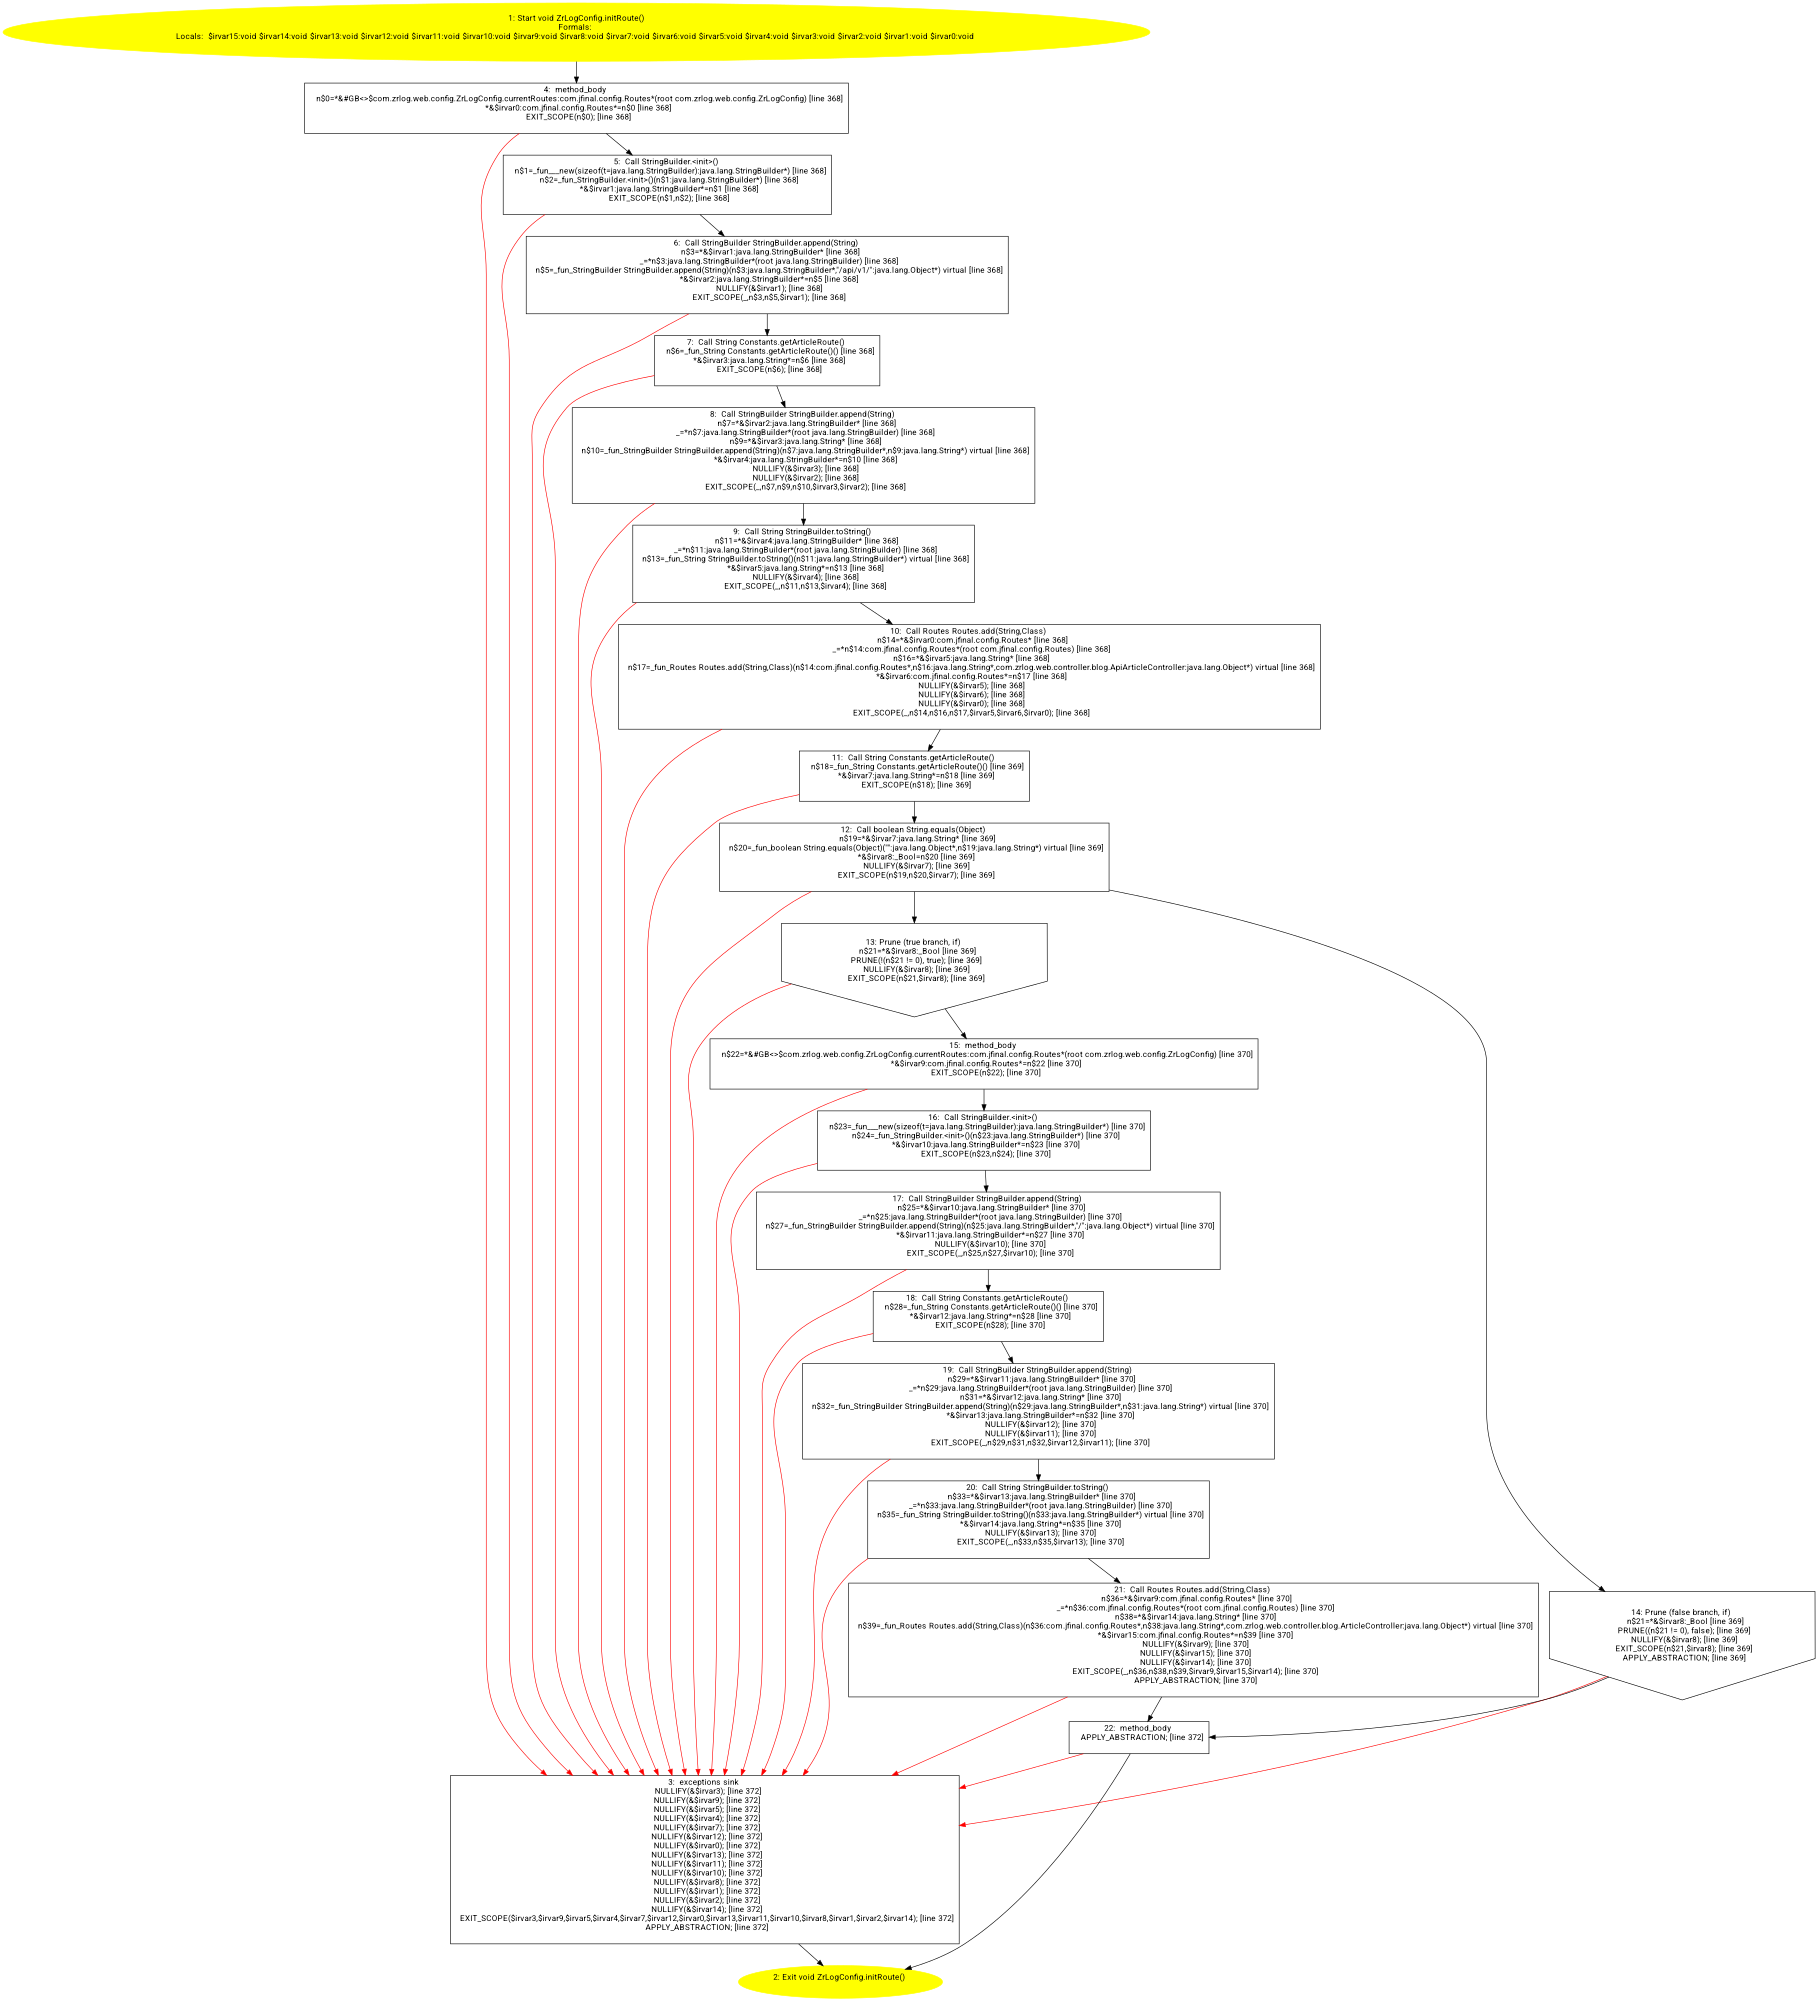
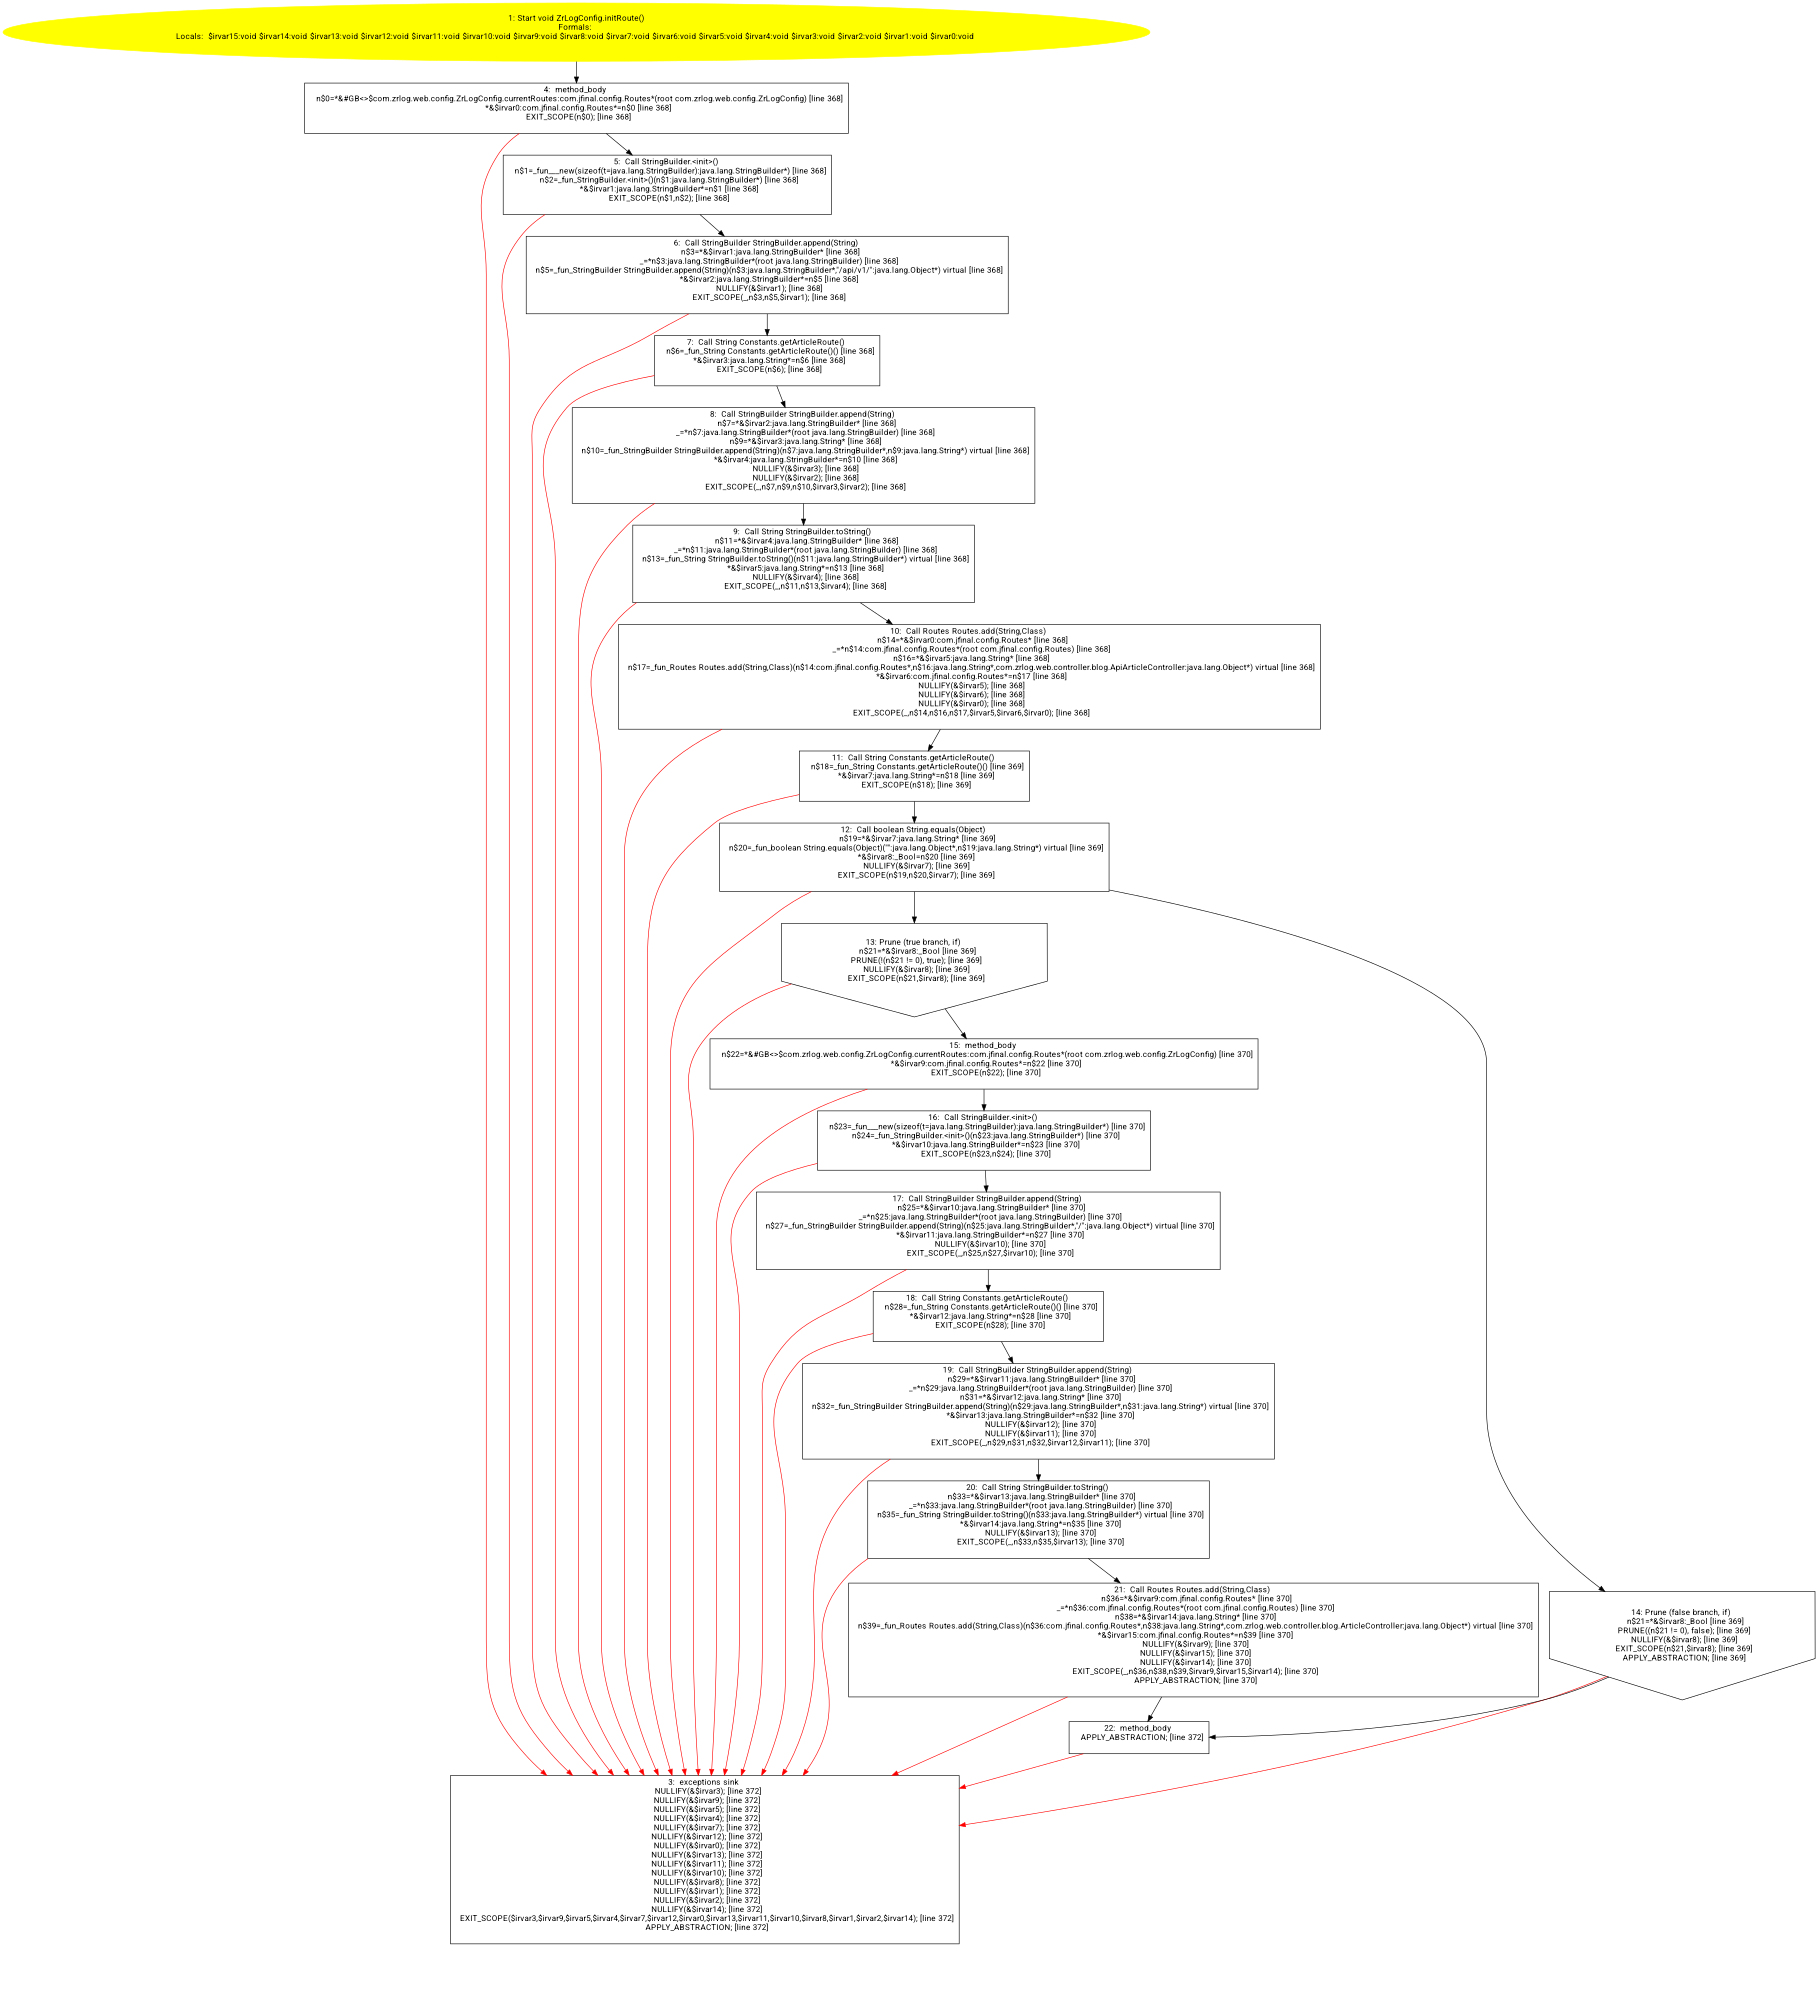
(841, 1982) -> none
